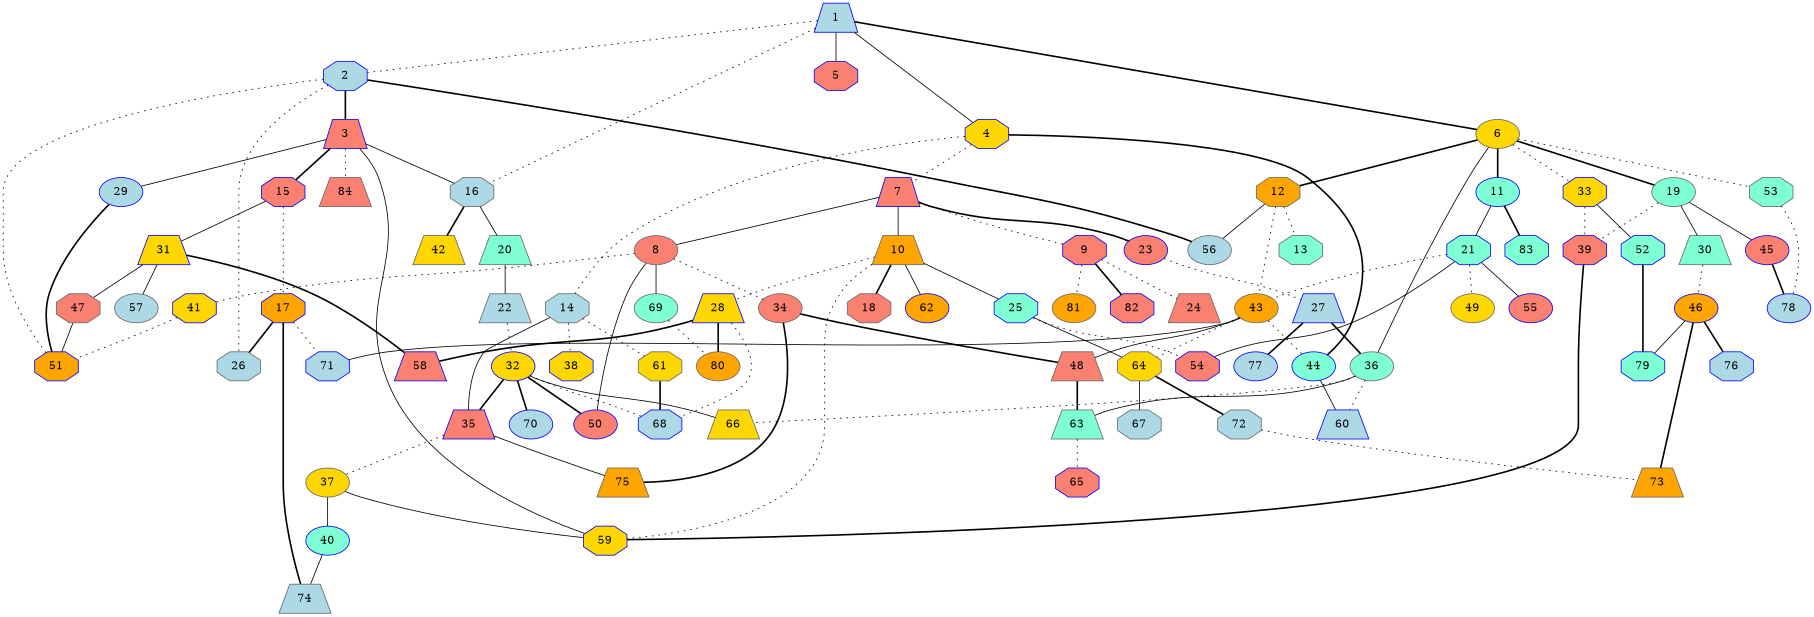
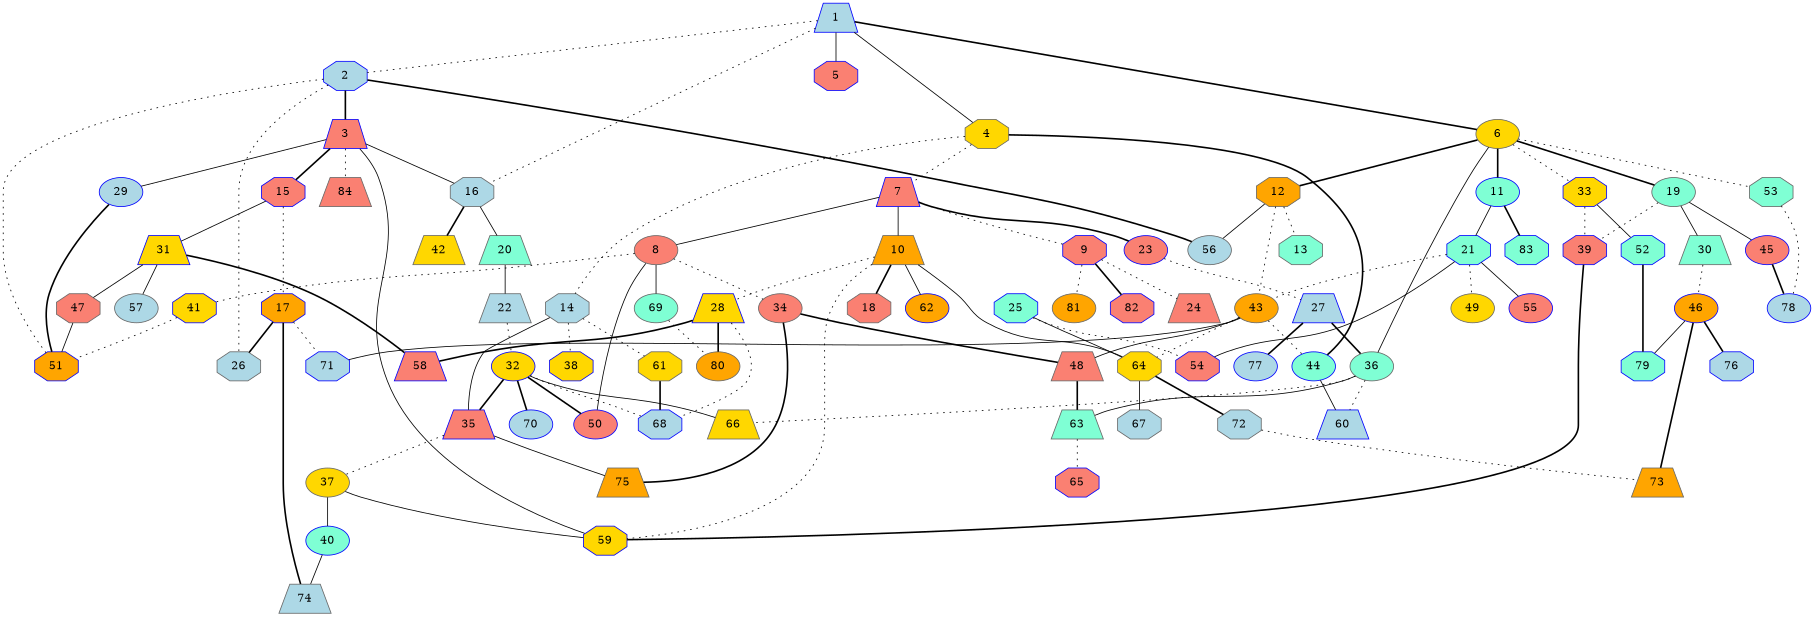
(987, 134) -> (987, 134)
(961, 281) -> (1010, 333)
